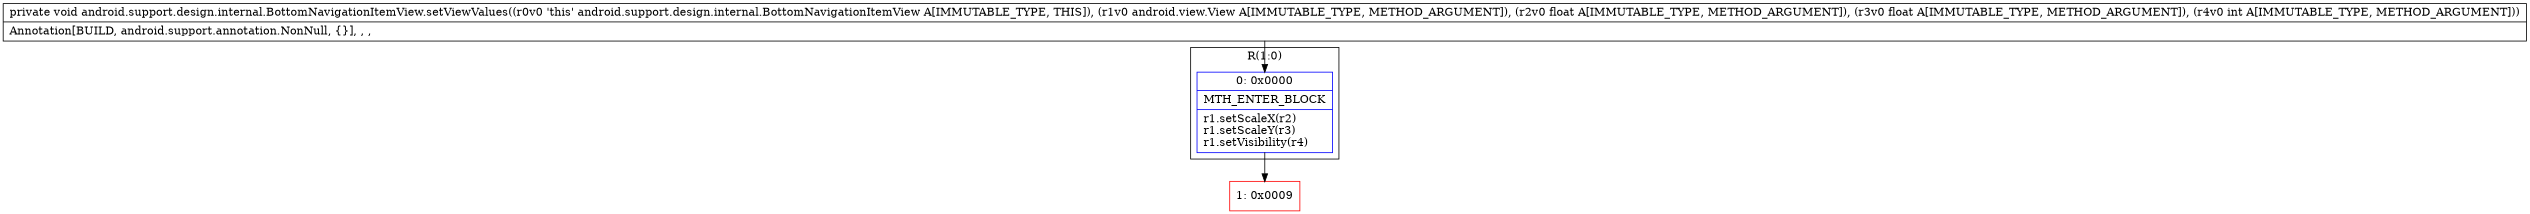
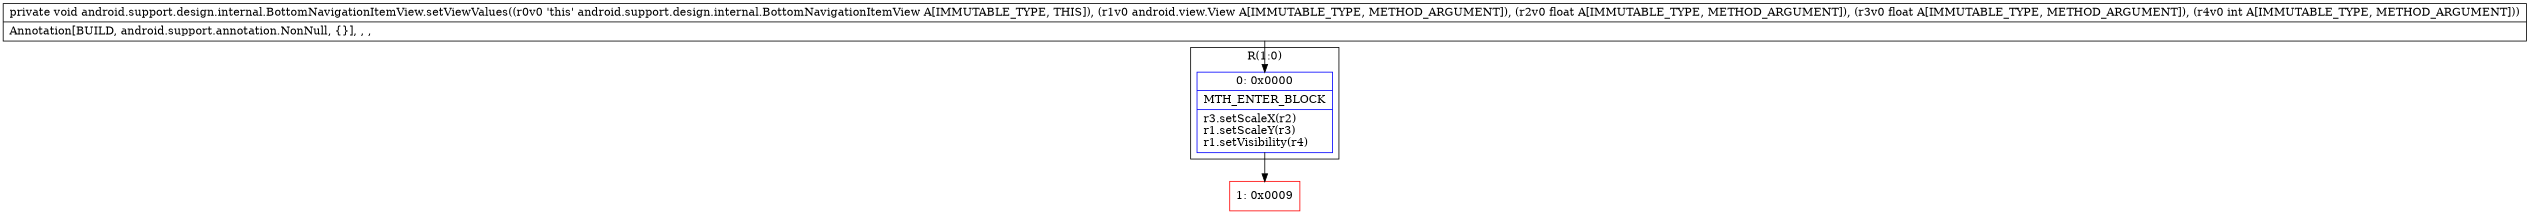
(1250, 119) -> (1250, 119)
